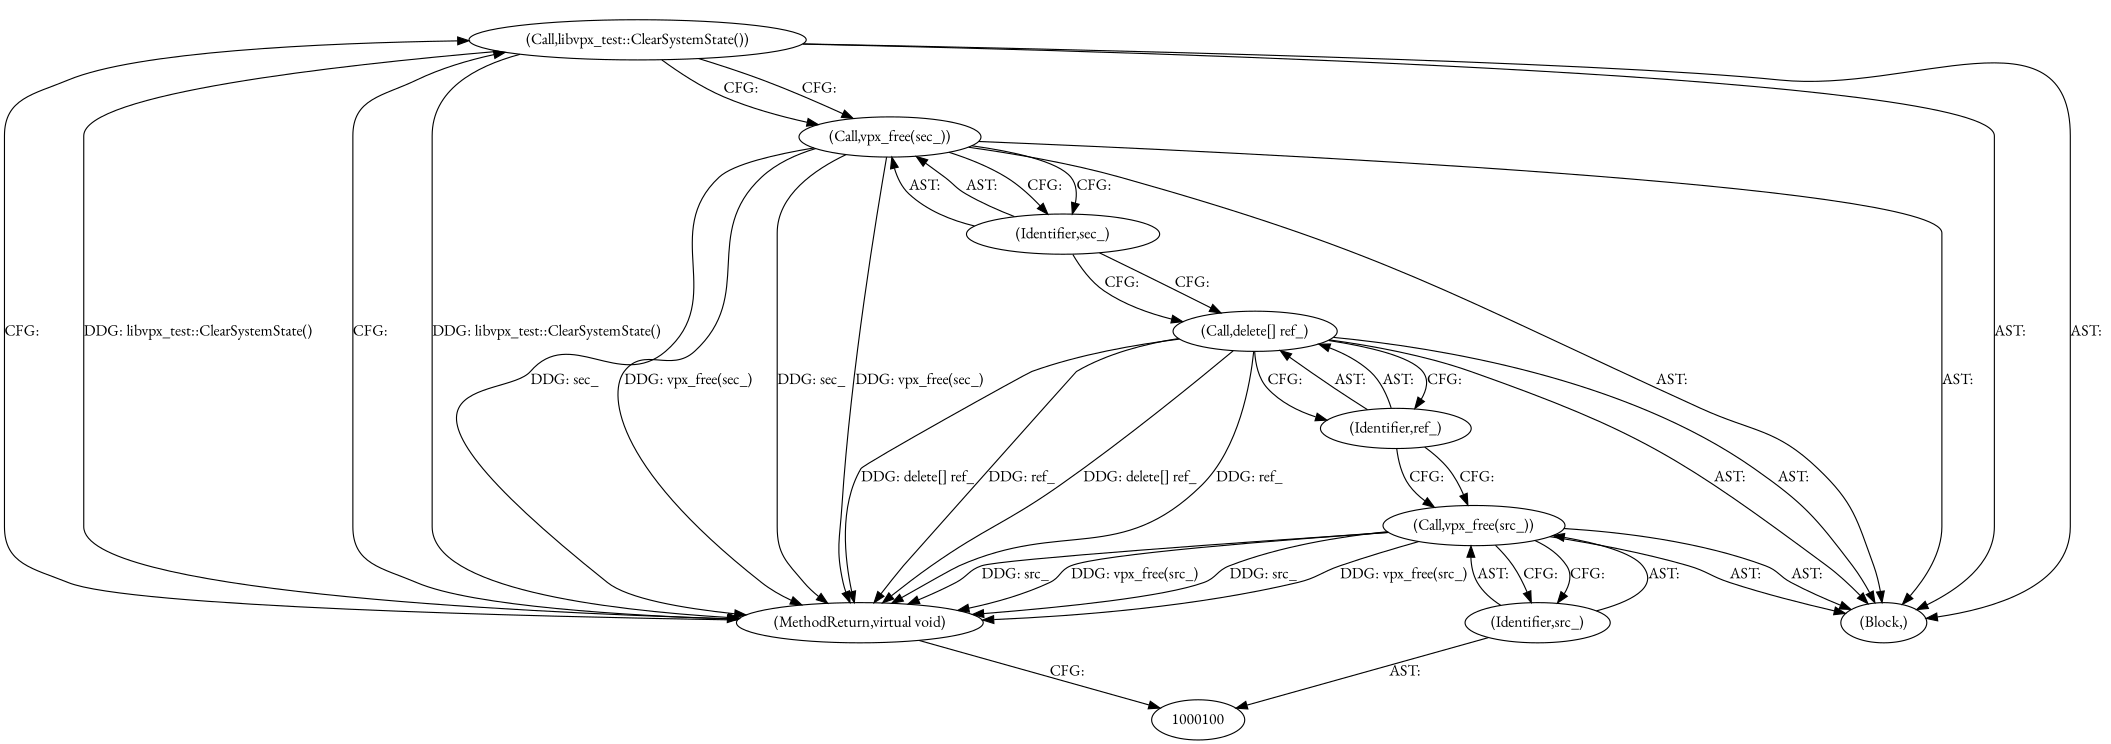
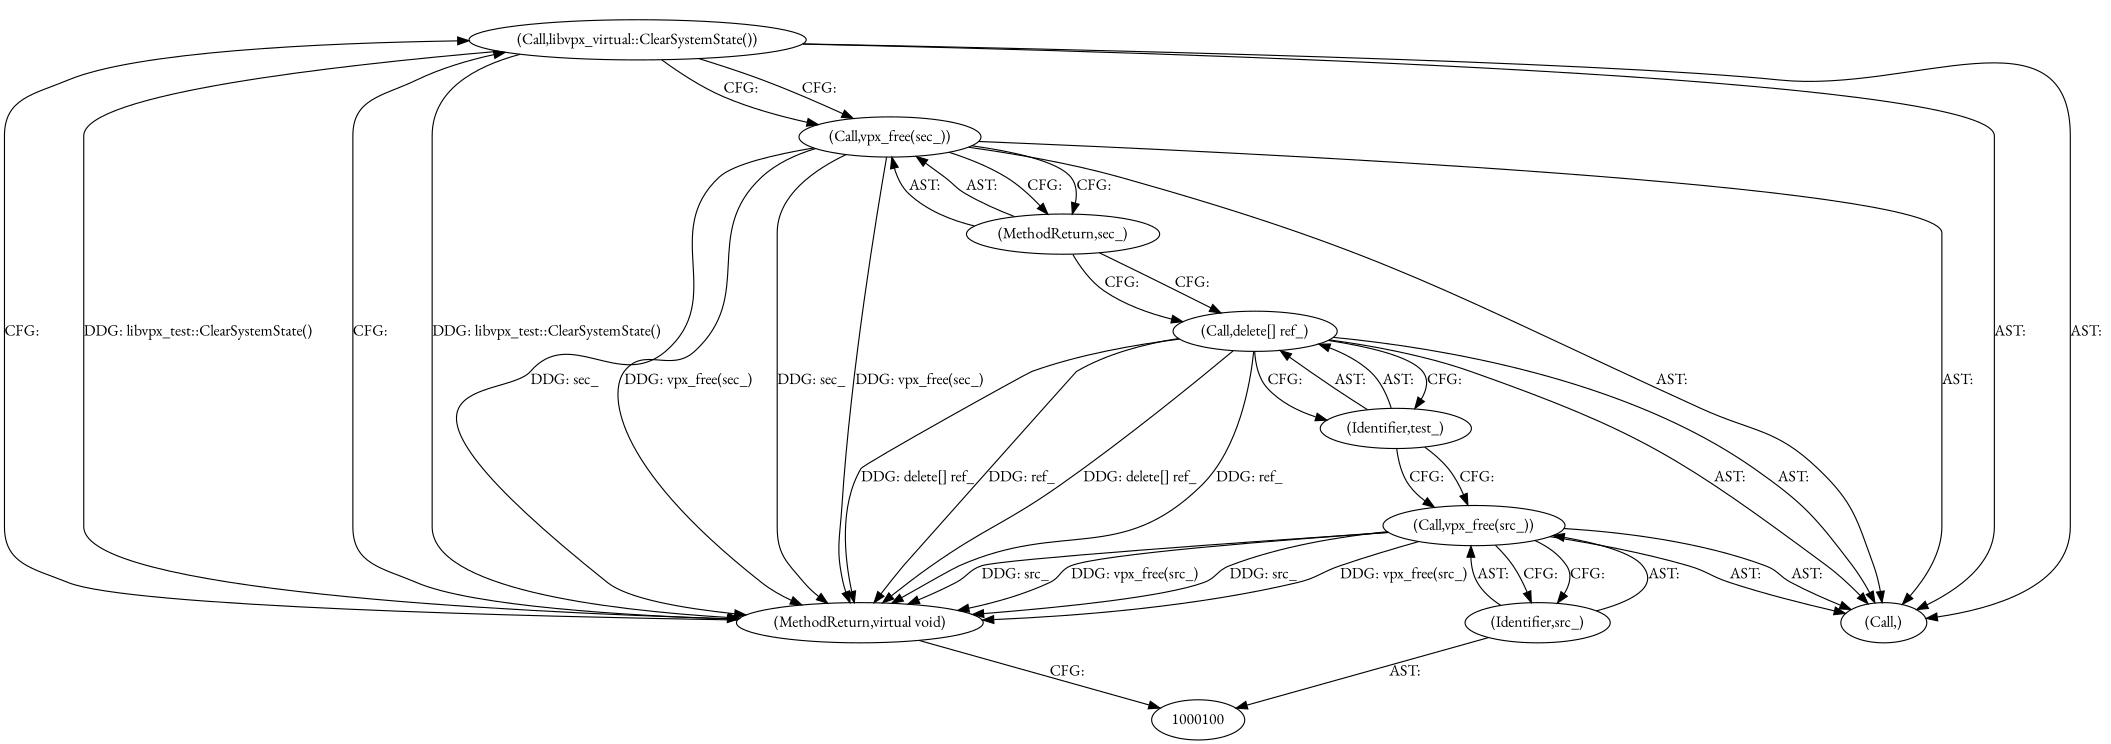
(638, 40) -> (638, 40)
(1063, 234) -> (1063, 234)
(1396, 428) -> (1396, 428)
(1884, 623) -> (1884, 623)
